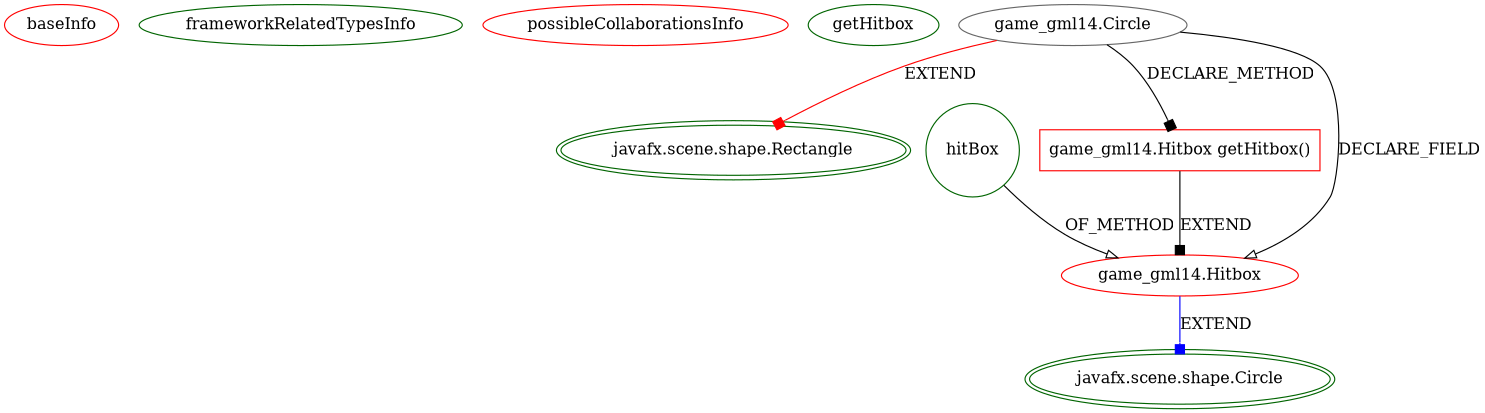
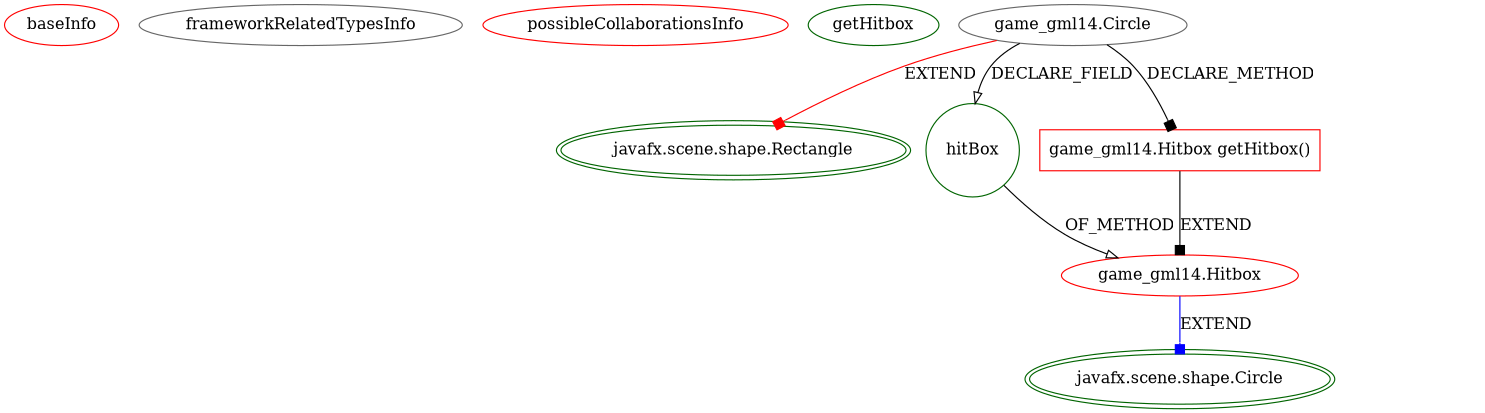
(301, 25) -> (301, 25)
(1336, 105) -> (993, 63)
